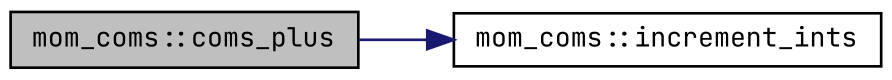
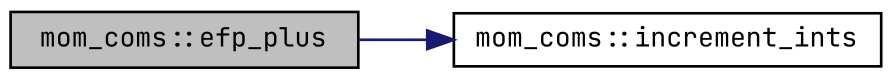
(184, 40) -> (184, 40)
